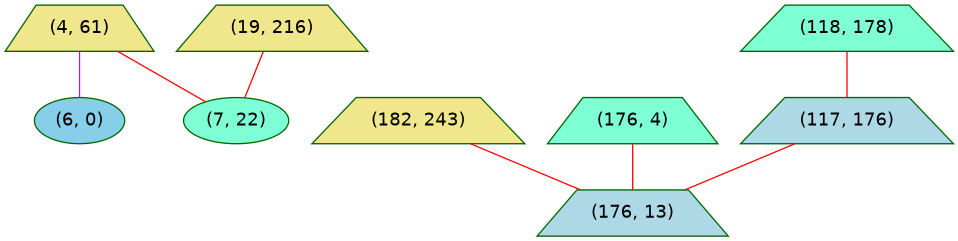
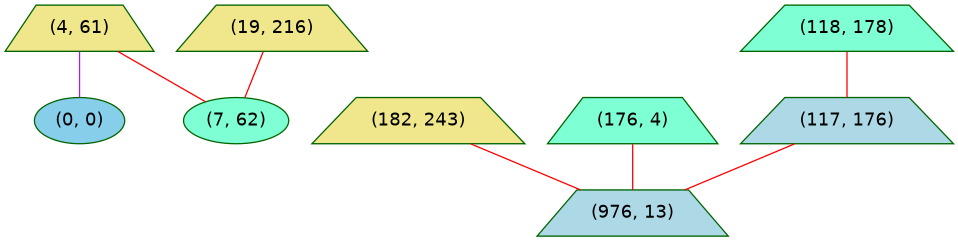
(80, 121) -> (80, 121)
(236, 121) -> (236, 121)
(633, 213) -> (633, 213)
